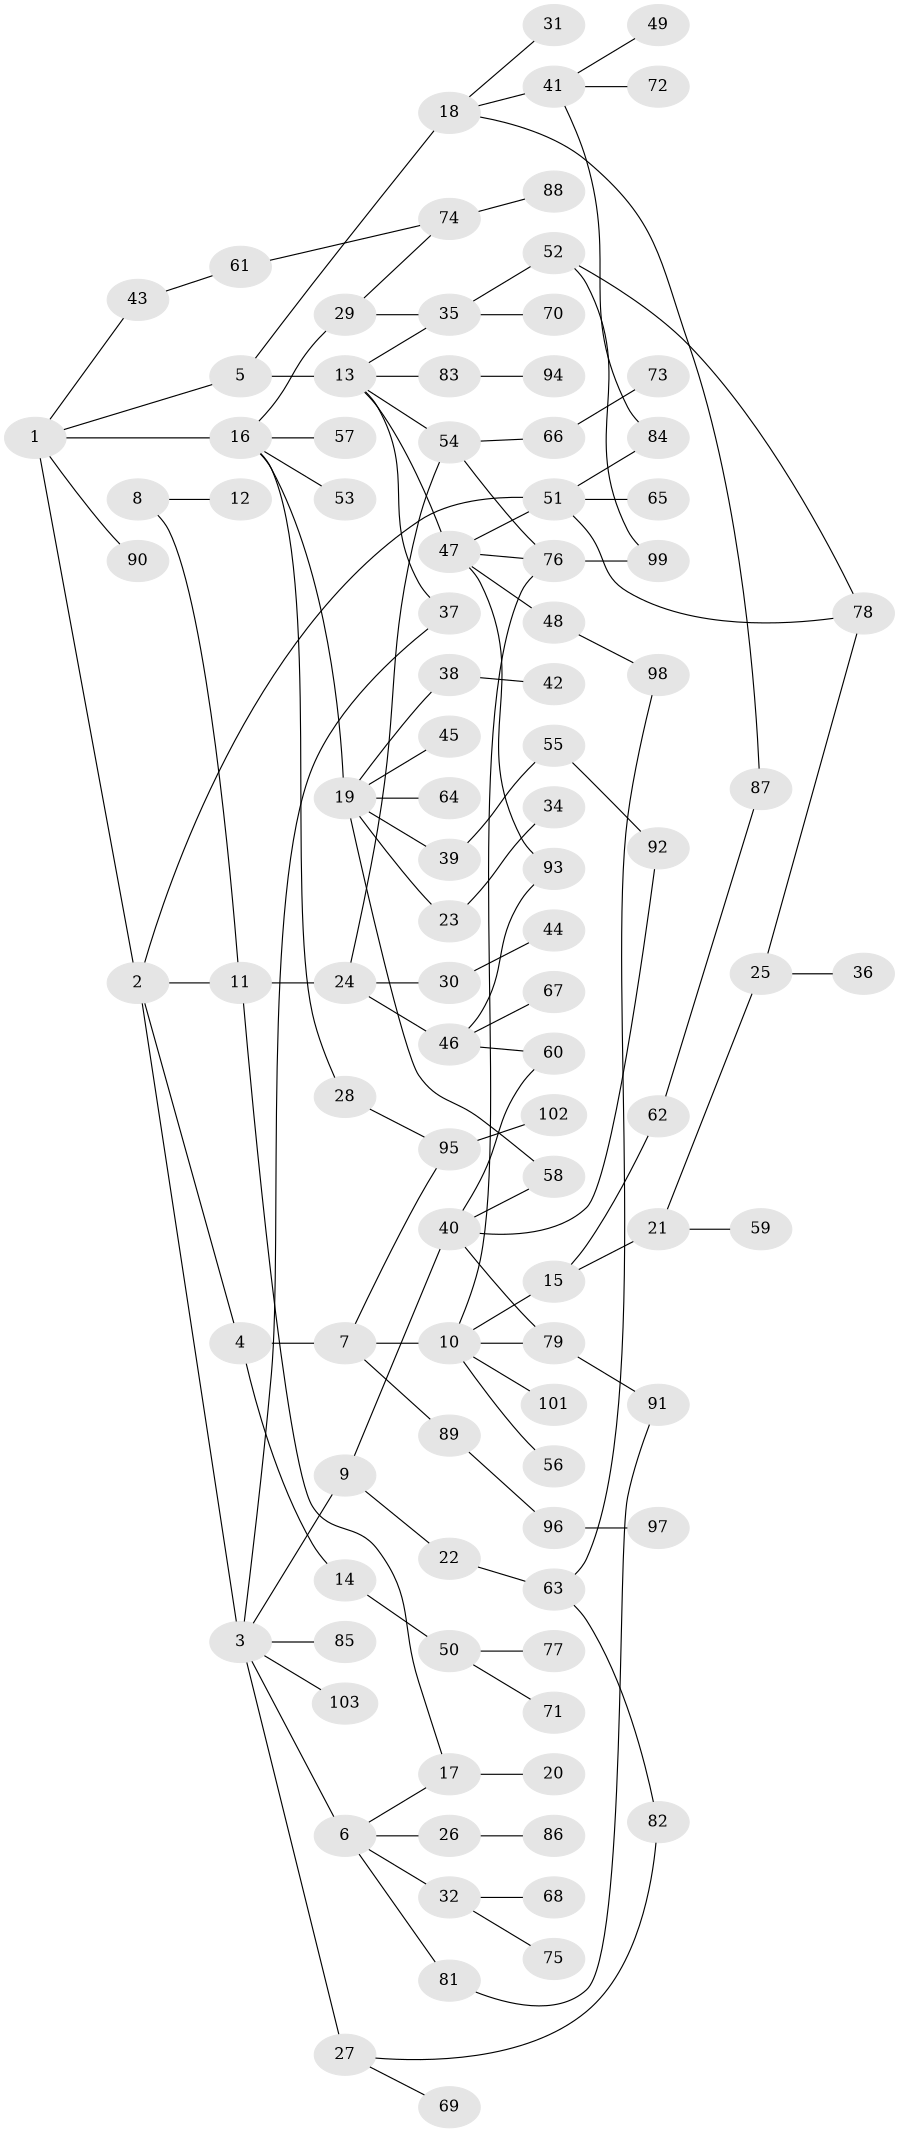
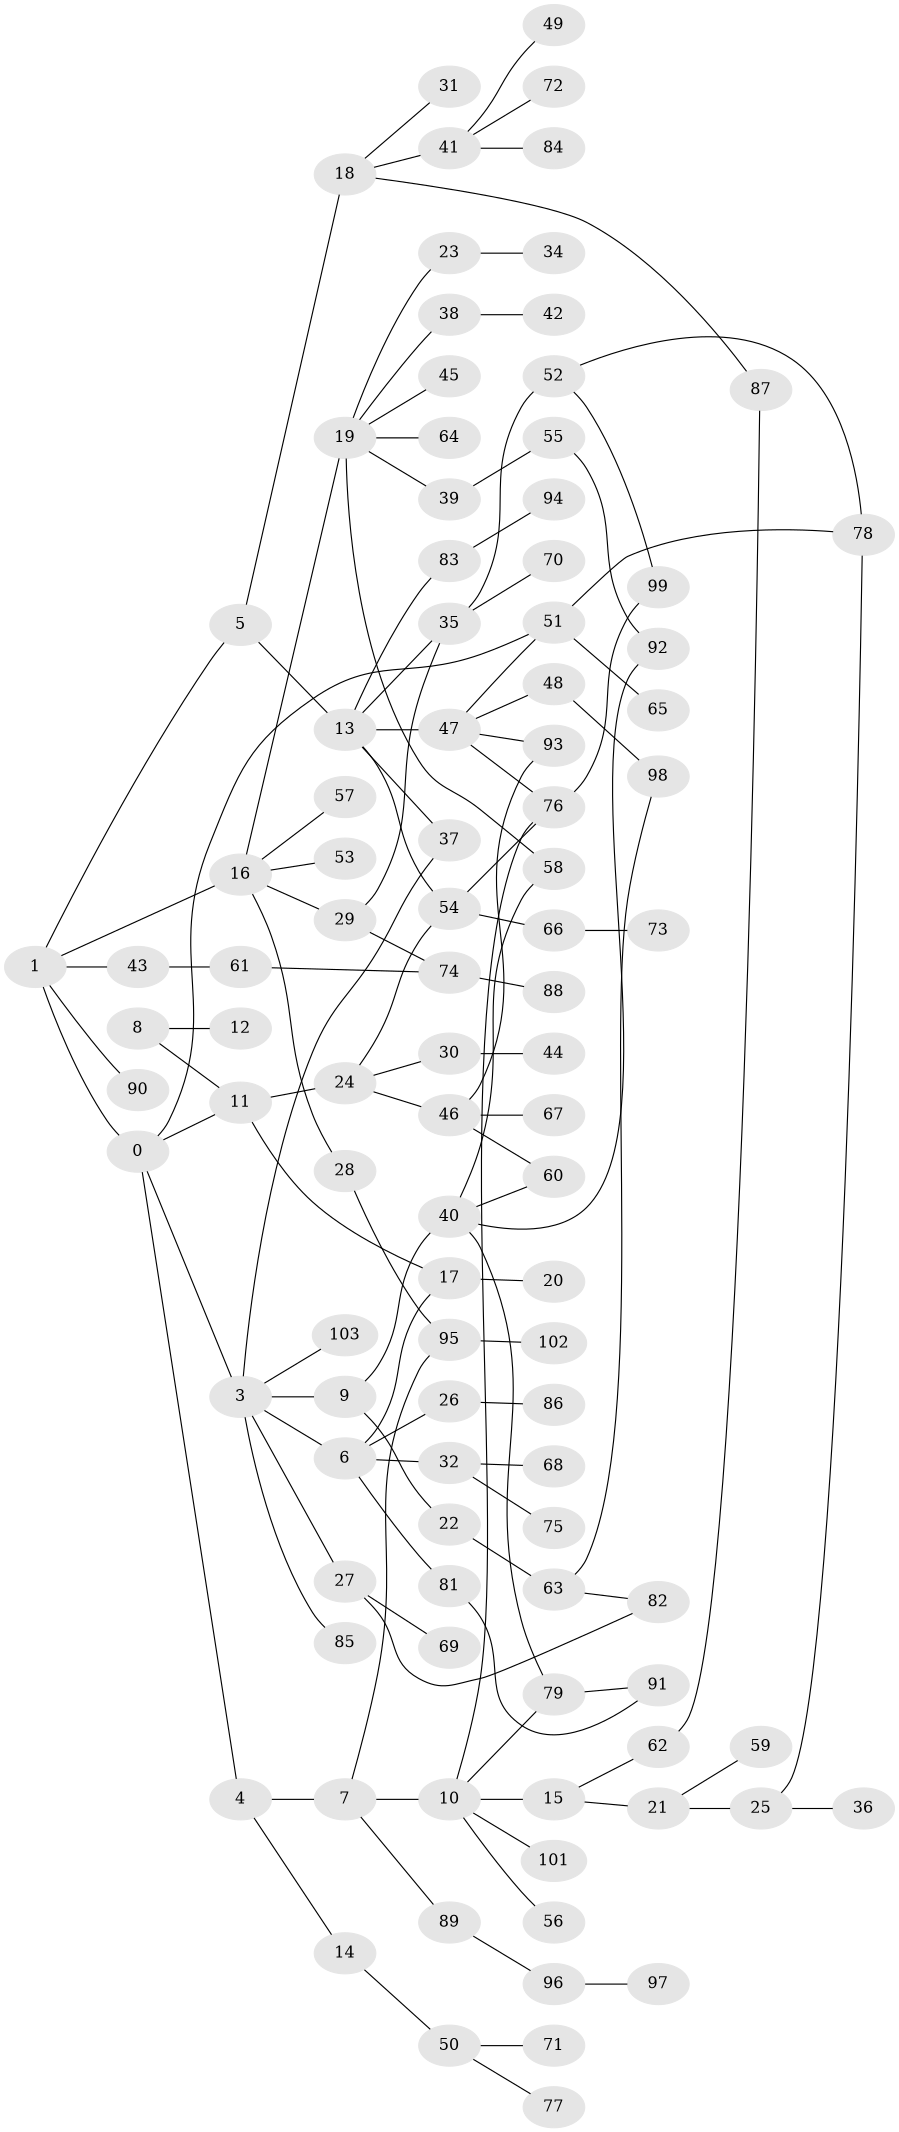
(601, 472) -> none
(138, 983) -> (138, 1152)
